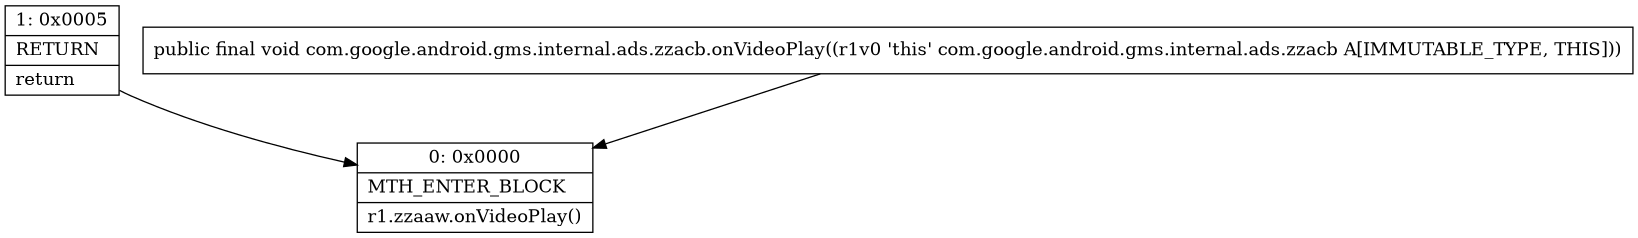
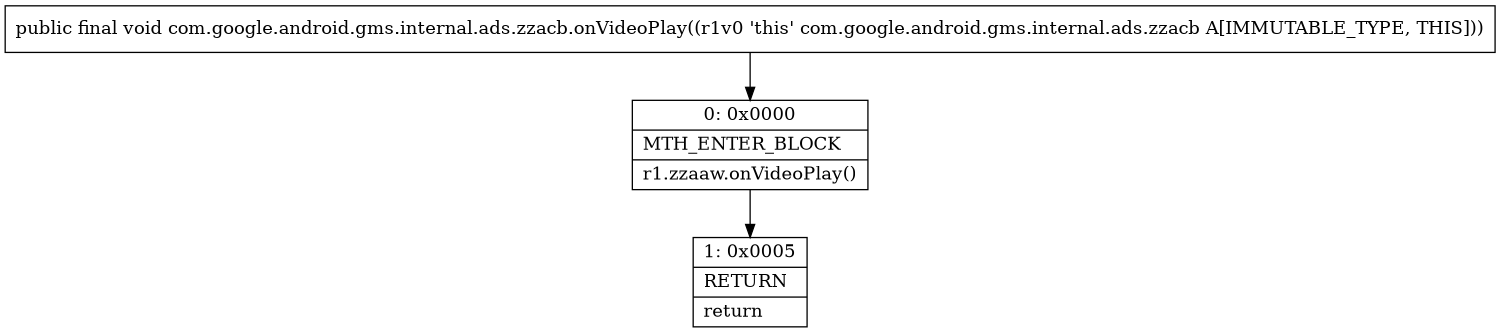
(230, 132) -> (750, 207)
